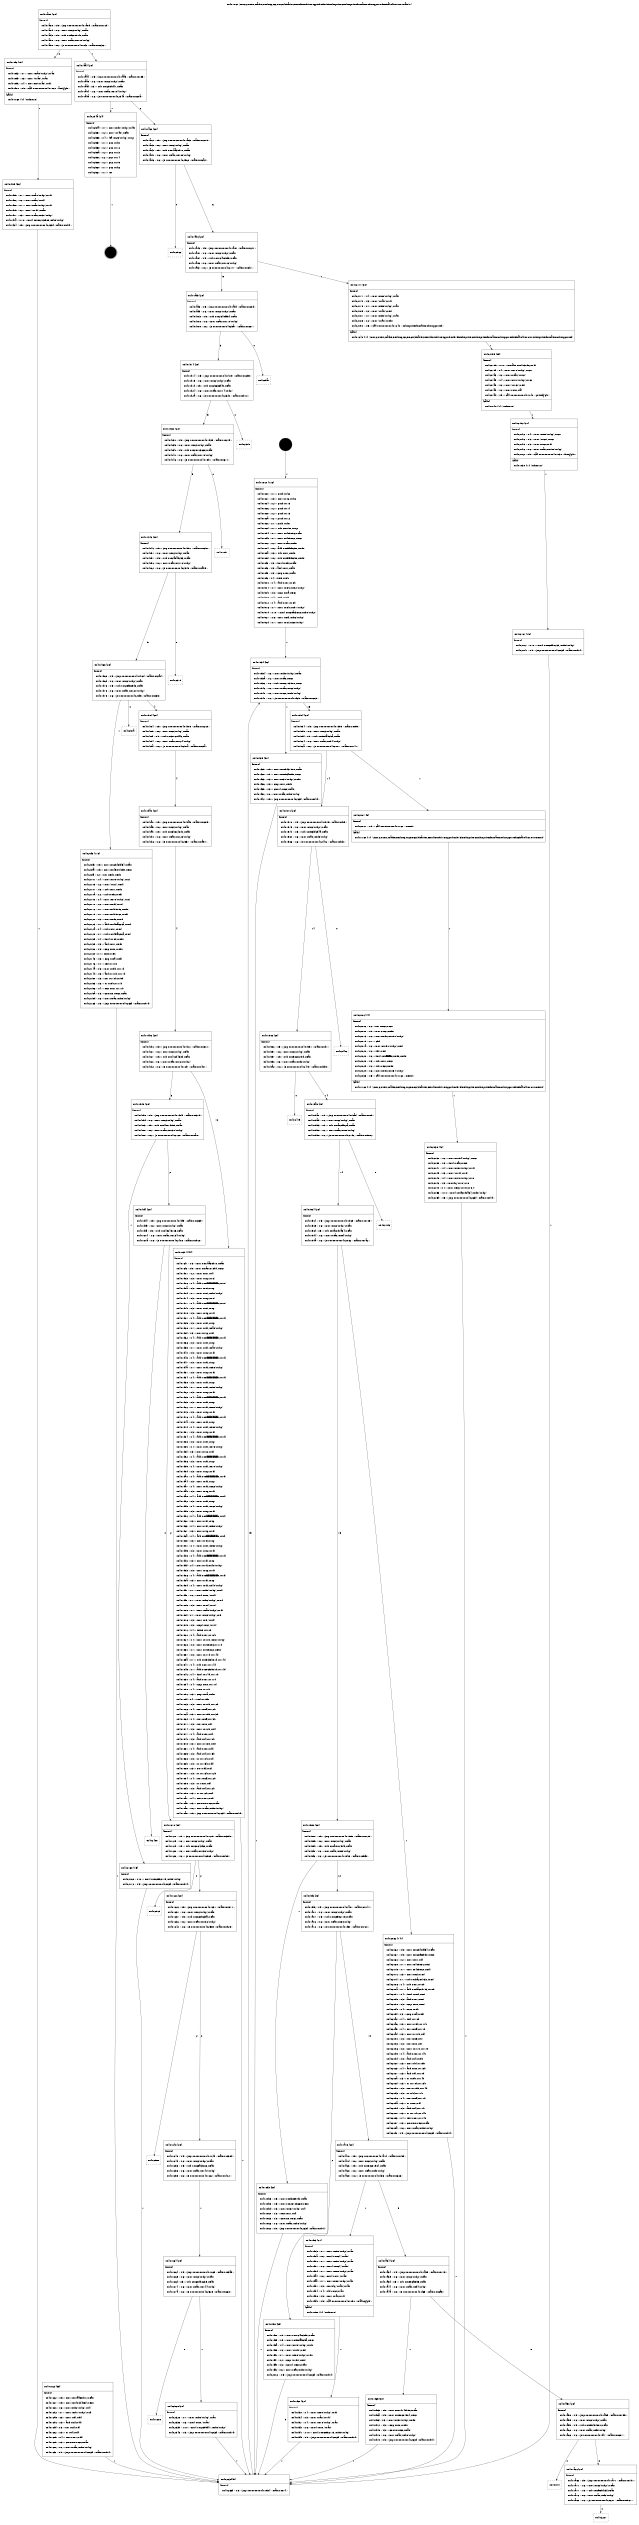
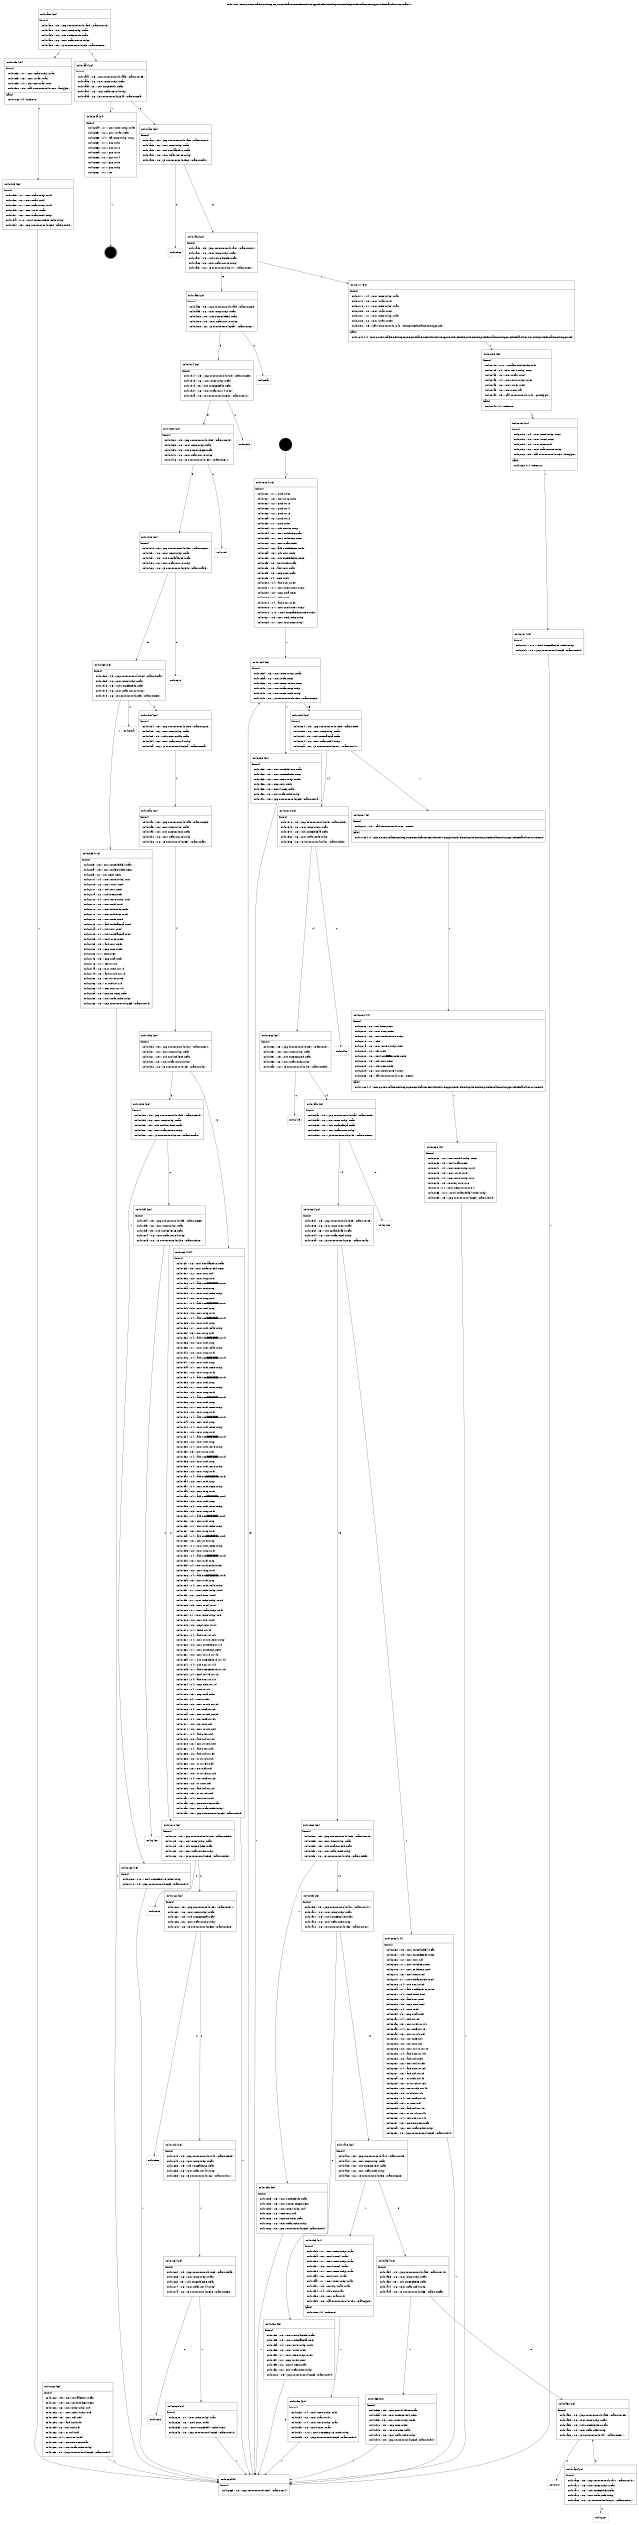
(58, 54) -> (58, 54)
(597, 2451) -> (594, 2453)
